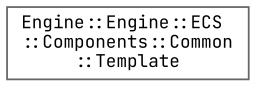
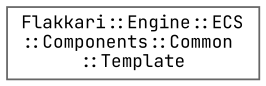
(128, 43) -> (133, 43)
